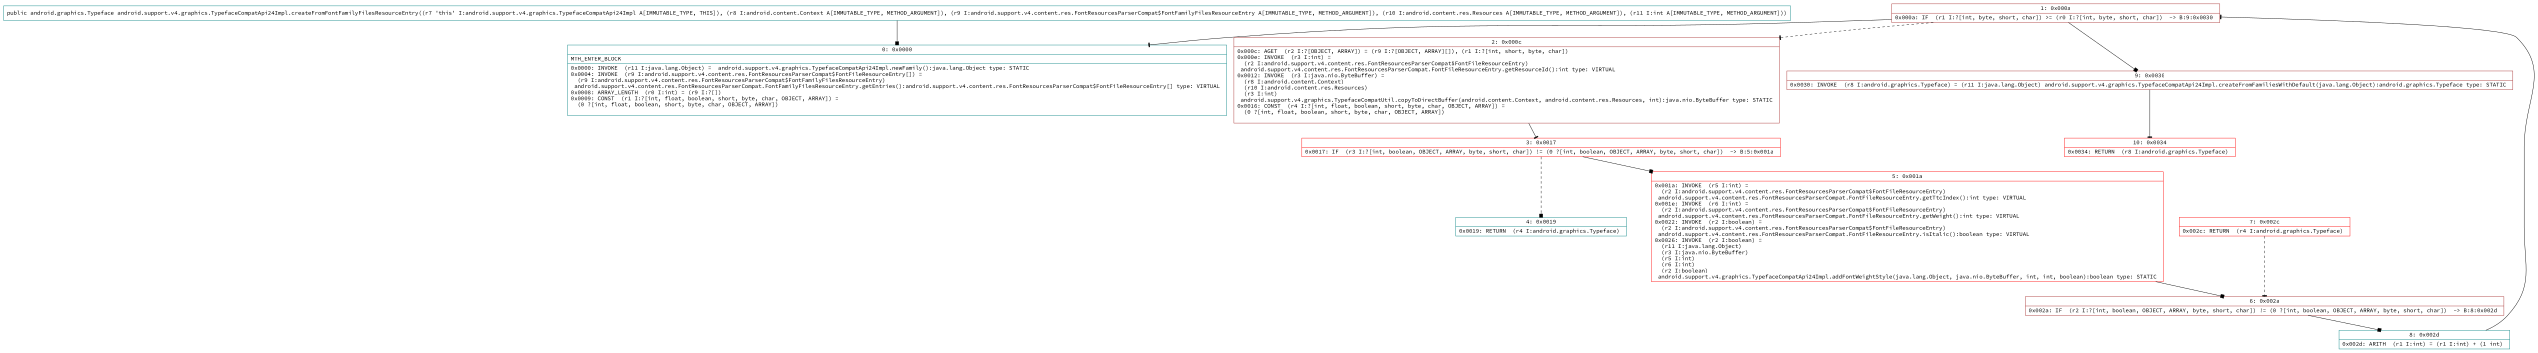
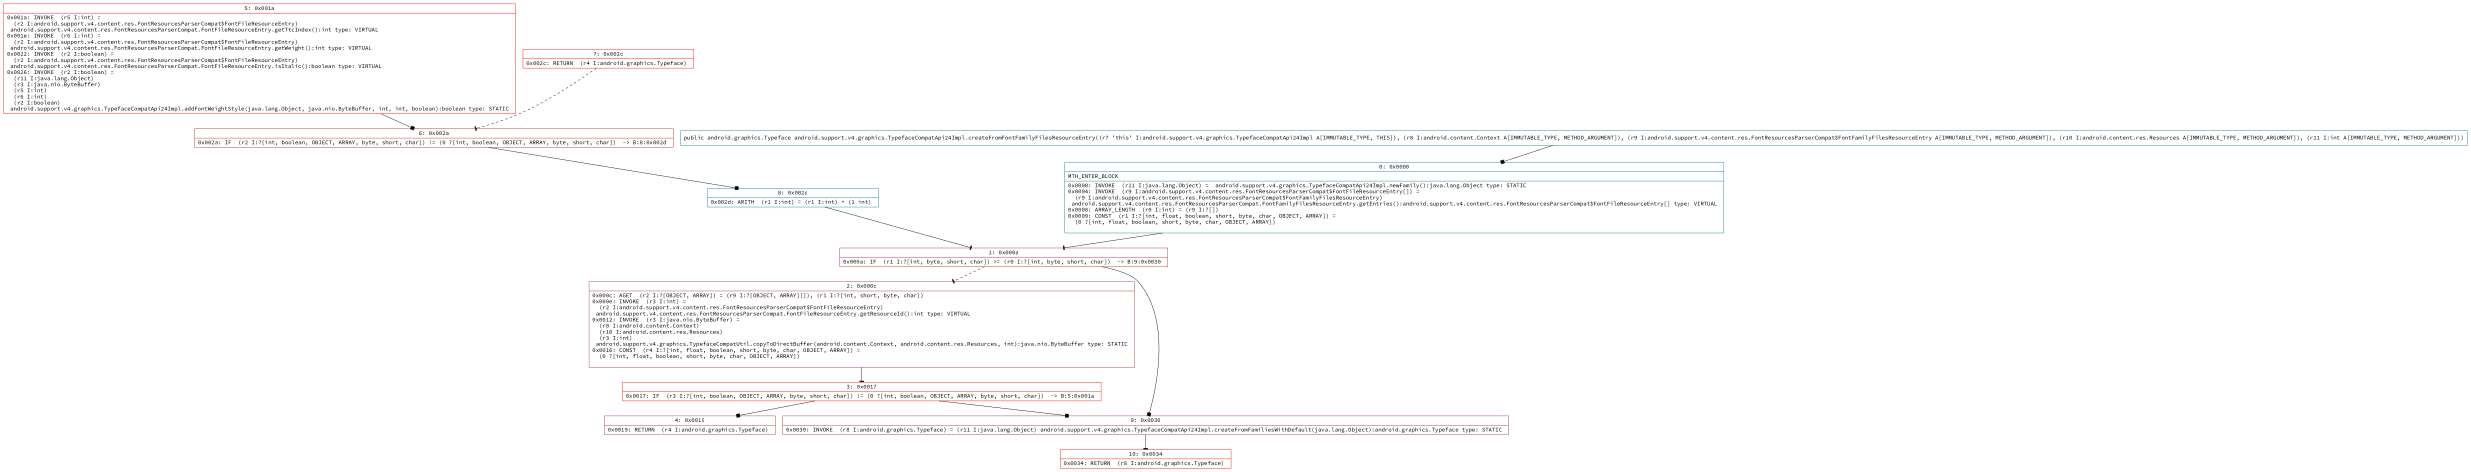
(1521, 26) -> (1114, 240)
(1616, 164) -> (1002, 408)
(1541, 185) -> (778, 408)
(1541, 227) -> (690, 425)
